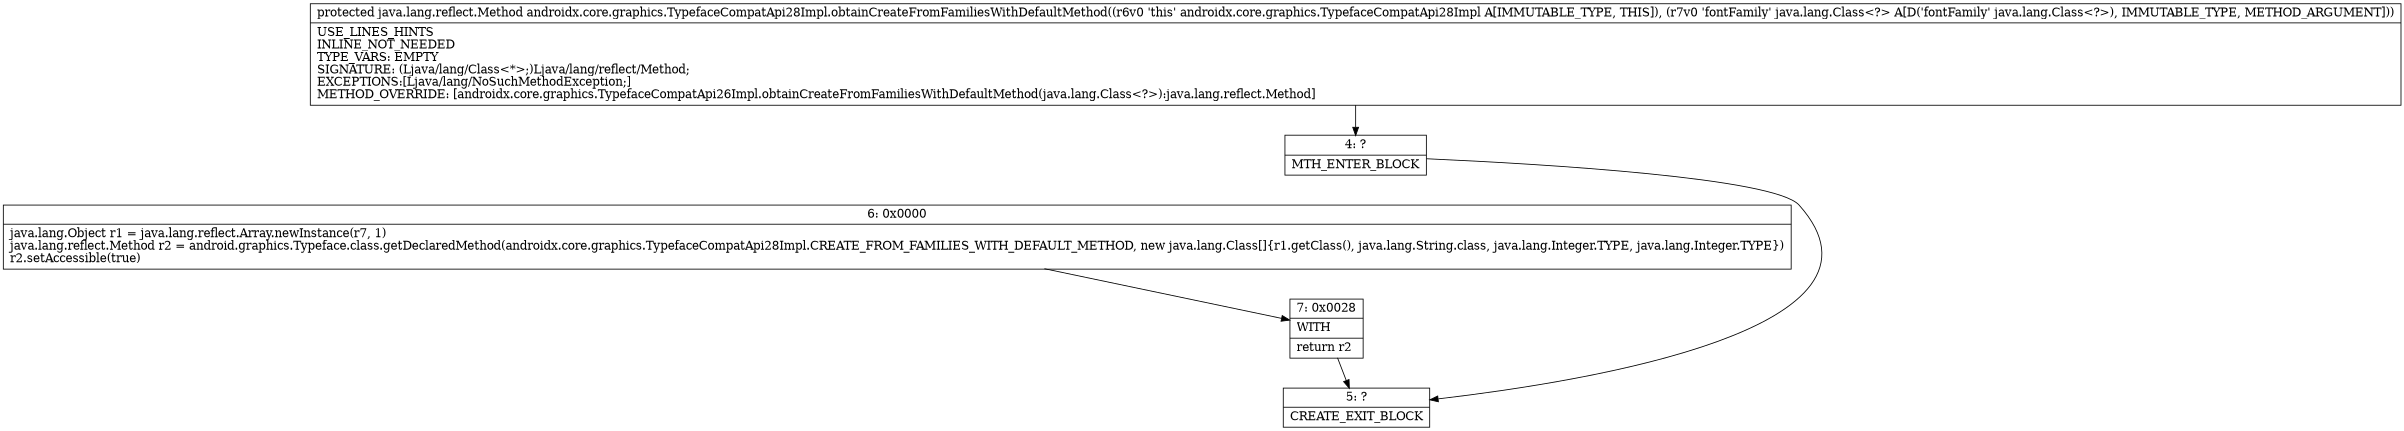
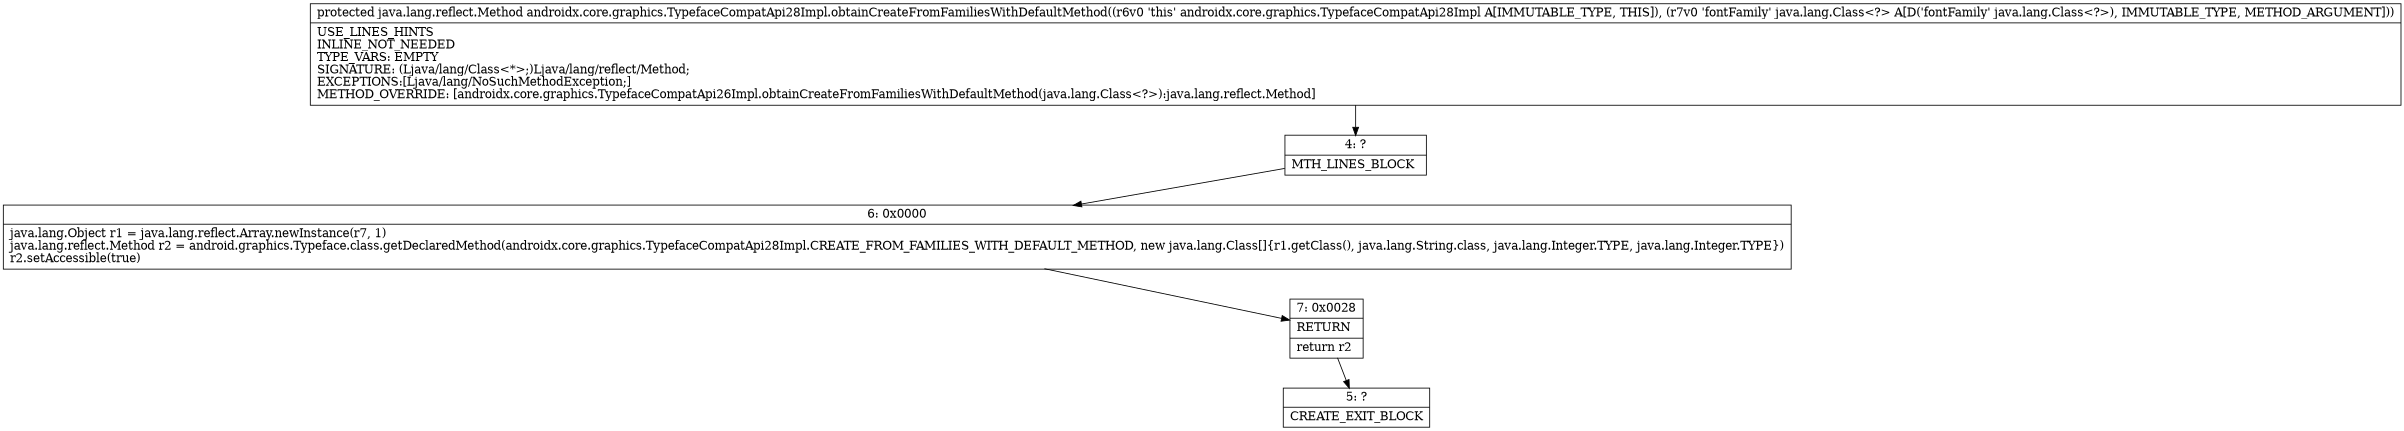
(1356, 165) -> (1353, 165)
(1820, 252) -> (1183, 186)
(1314, 328) -> (1324, 328)
